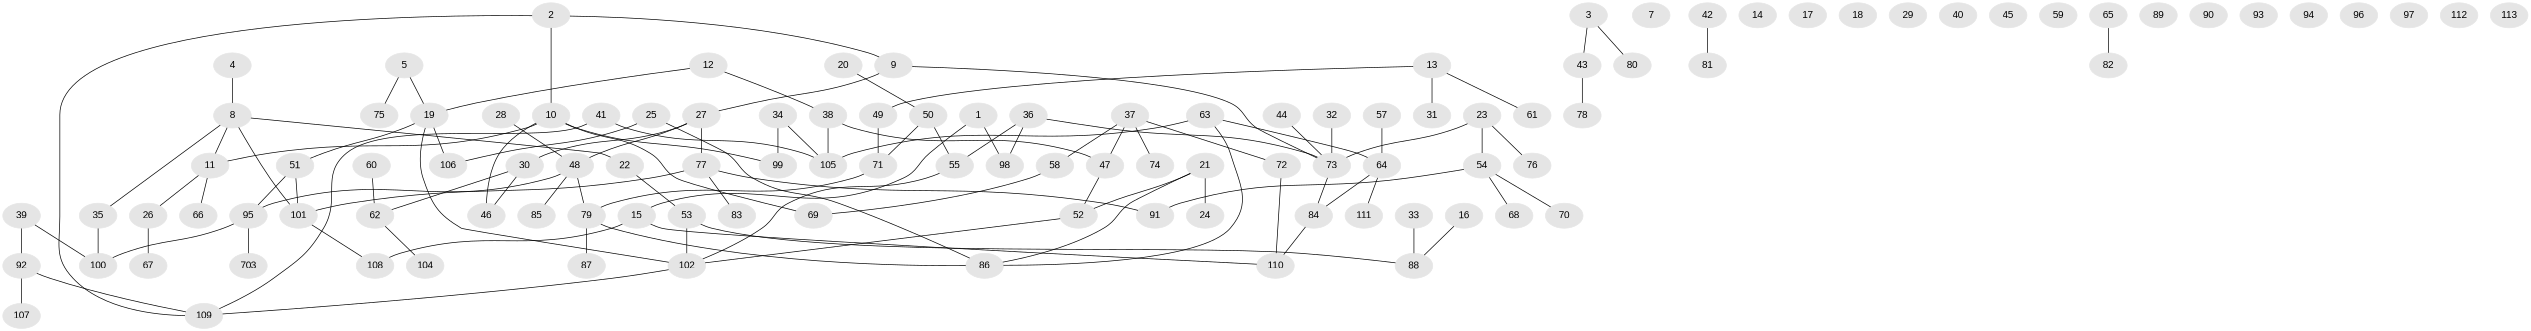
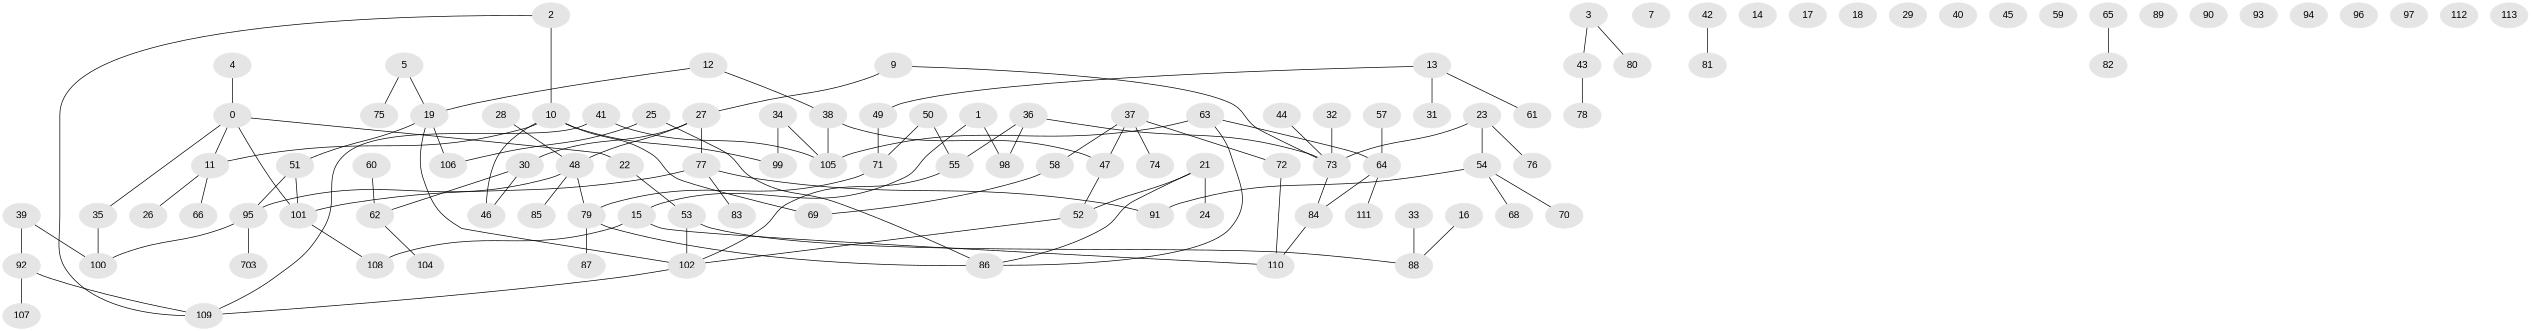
(726, 26) -> none
(843, 65) -> none
(232, 116) -> (232, 116)
(148, 266) -> none
